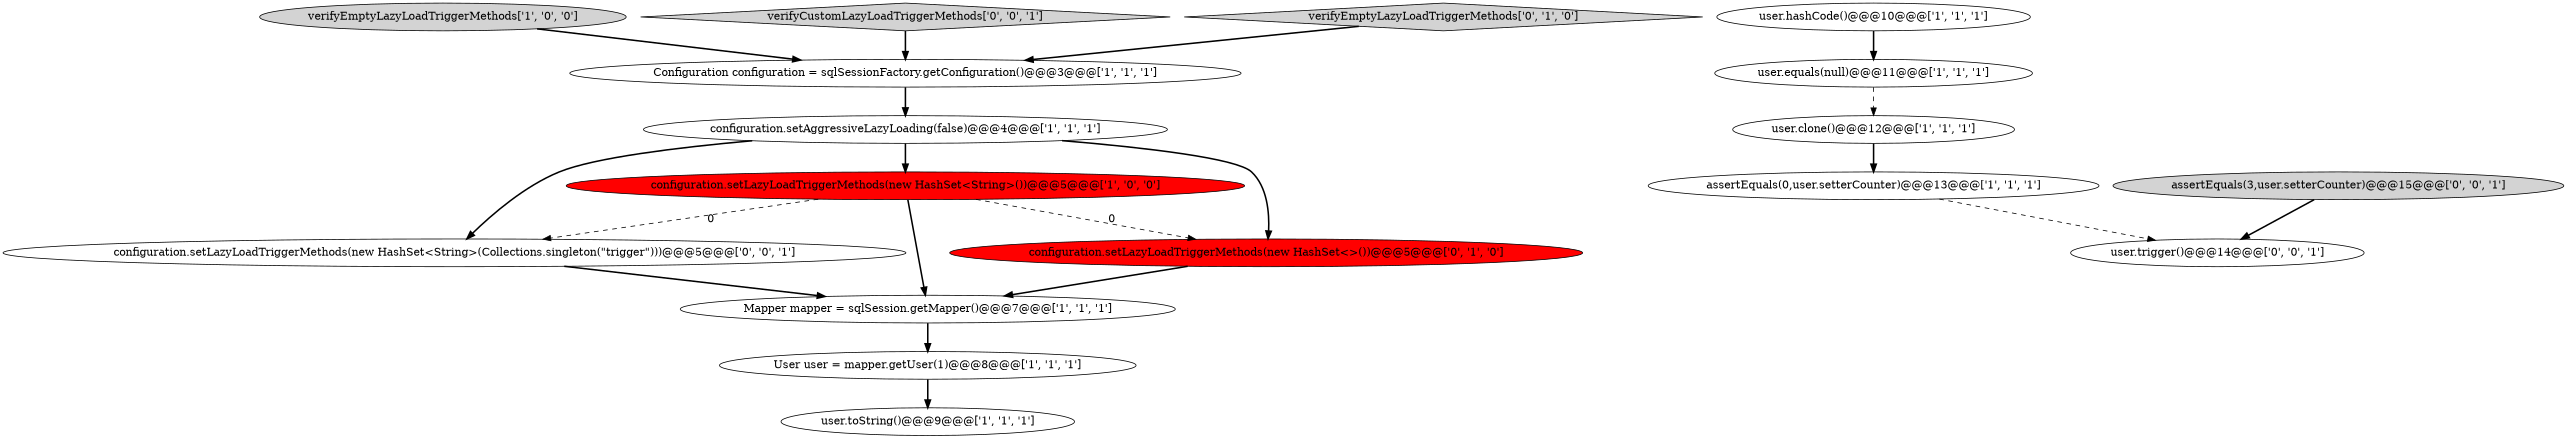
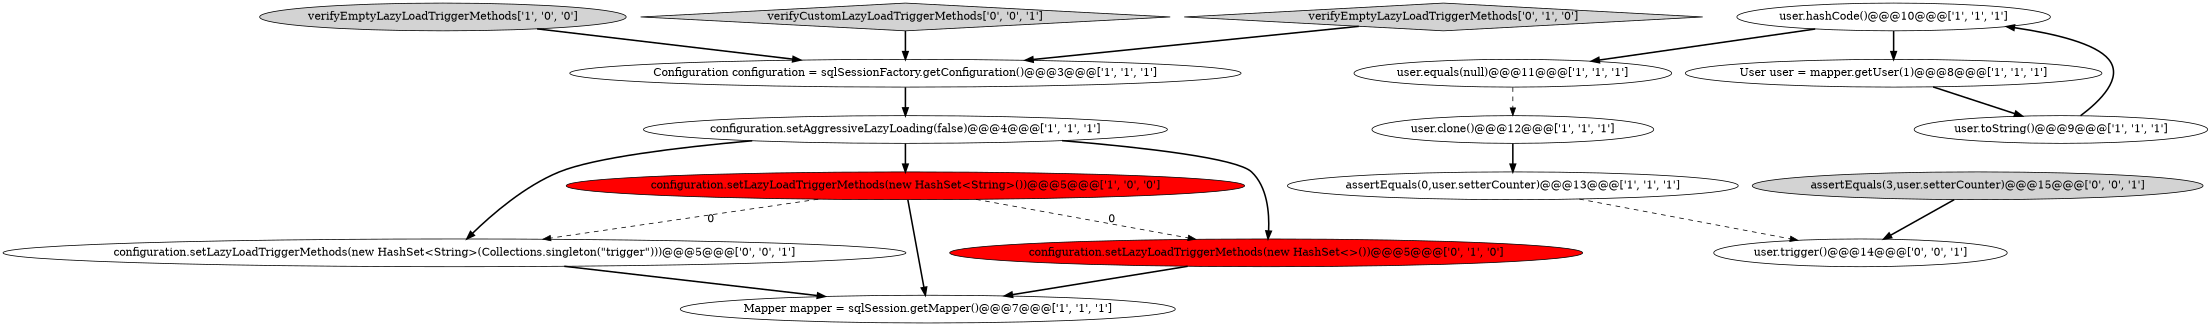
none -> (2097, 50)
(928, 333) -> (1894, 41)
